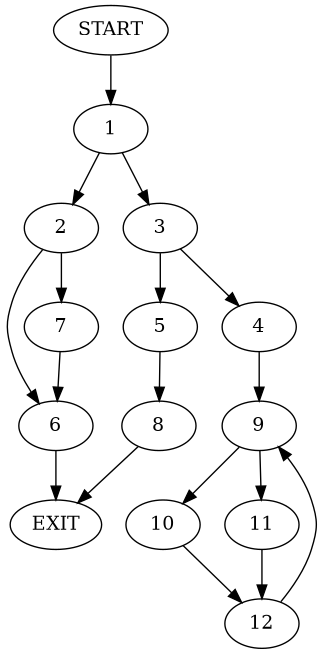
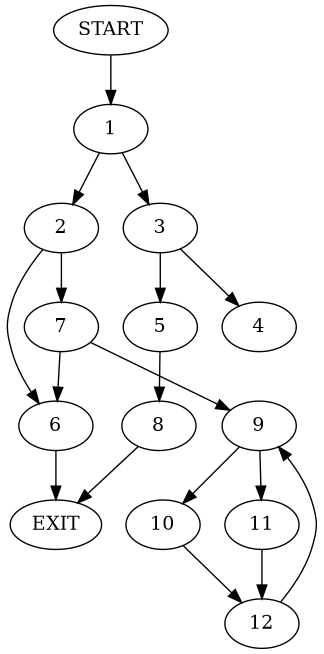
(259, 370) -> (151, 372)
